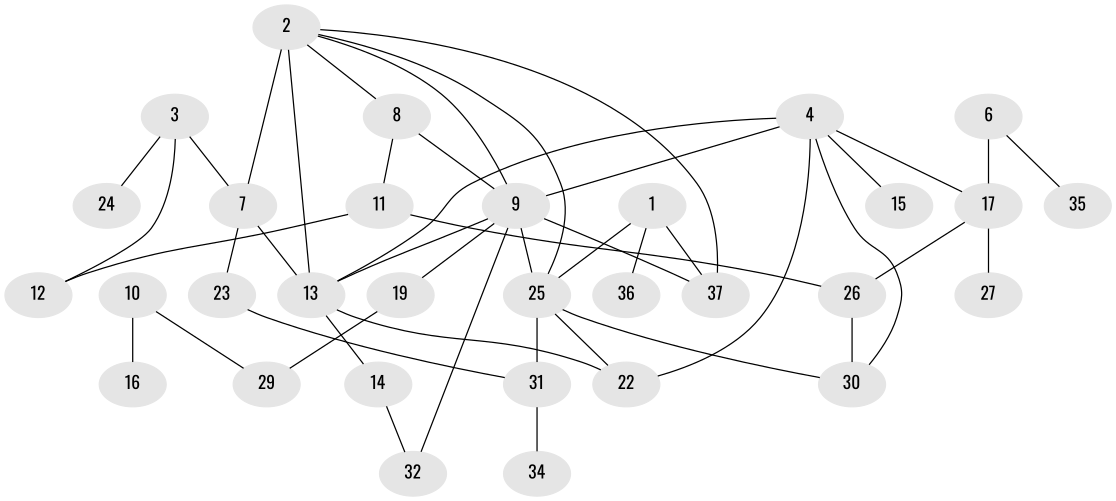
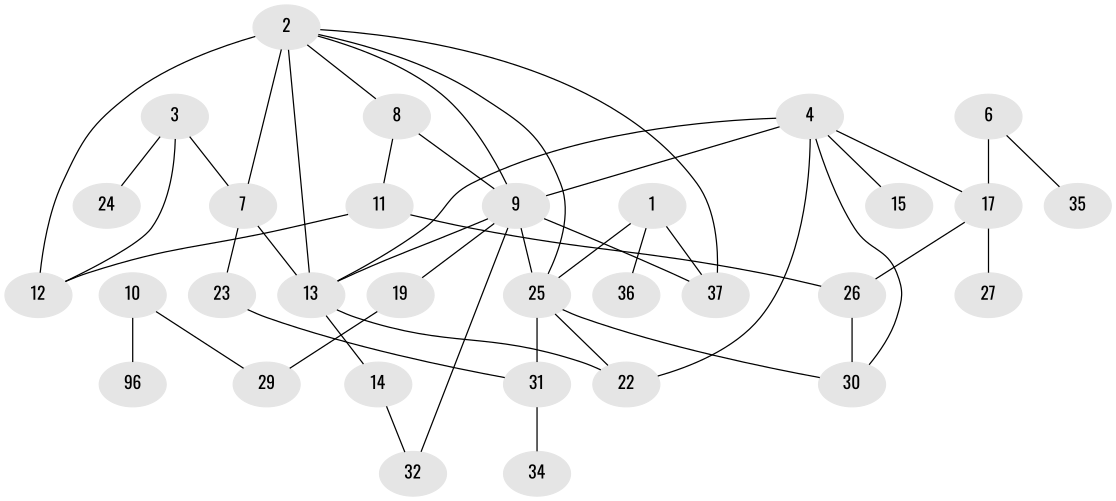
none -> (104, 116)
(133, 384) -> (133, 384)
